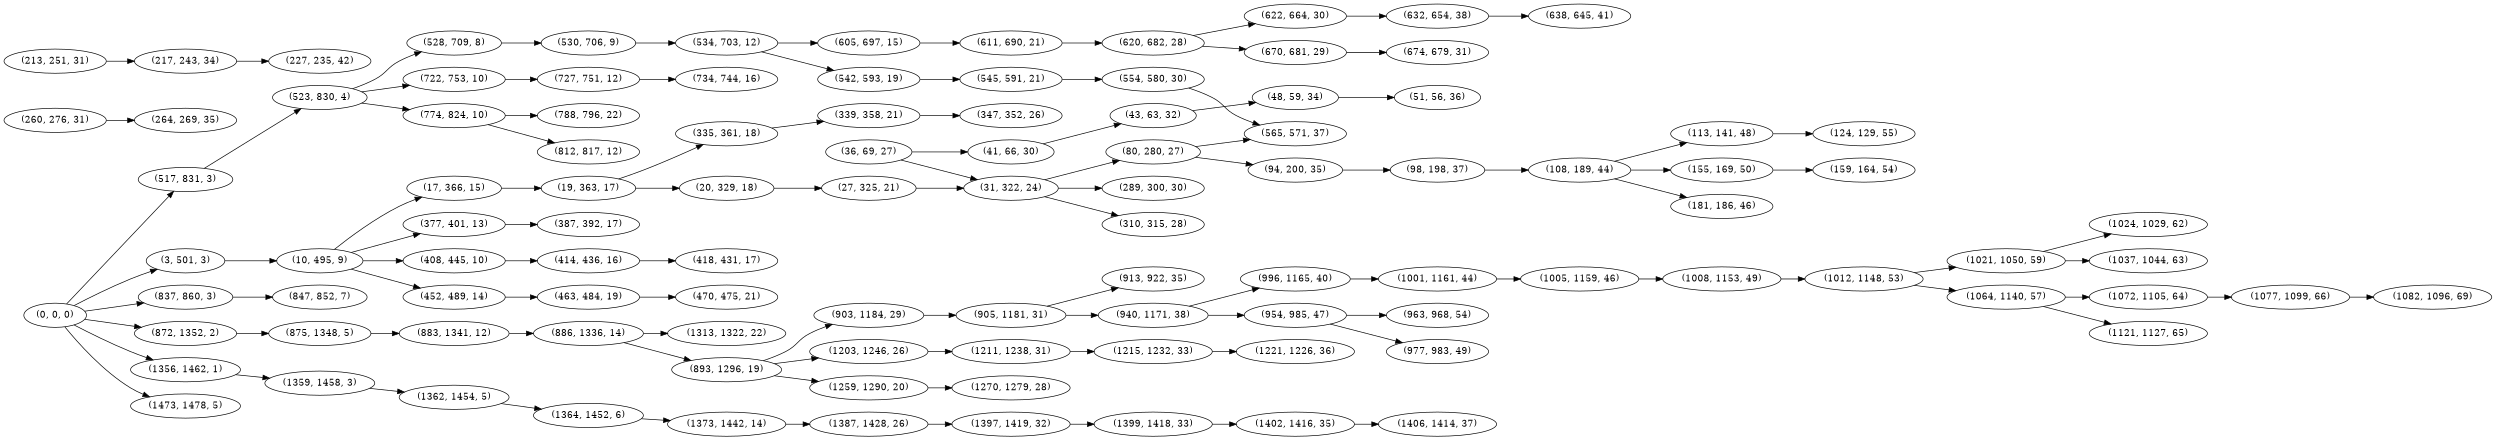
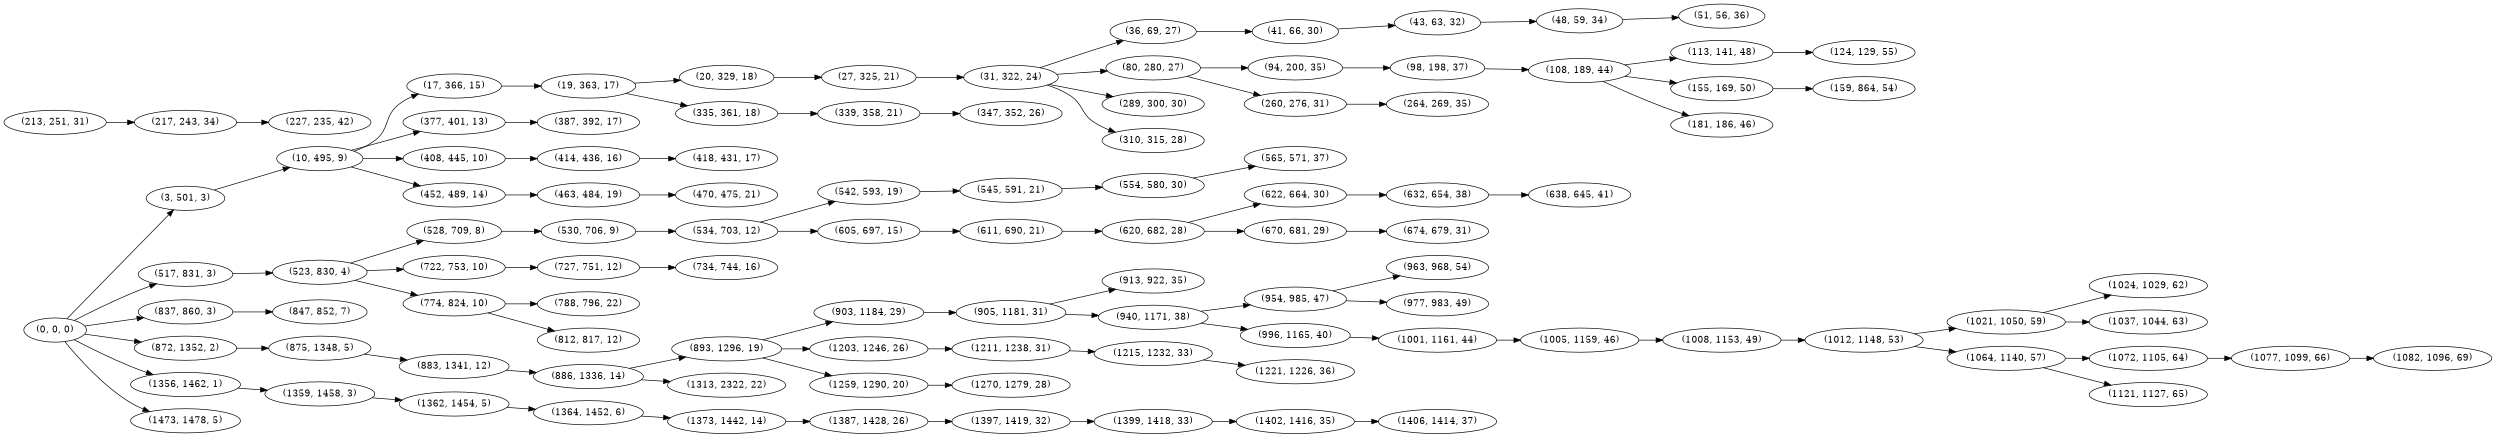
(1219, 143) -> (1220, 85)
(936, 169) -> (1078, 55)
(1864, 170) -> (1864, 89)
(727, 333) -> (727, 385)
